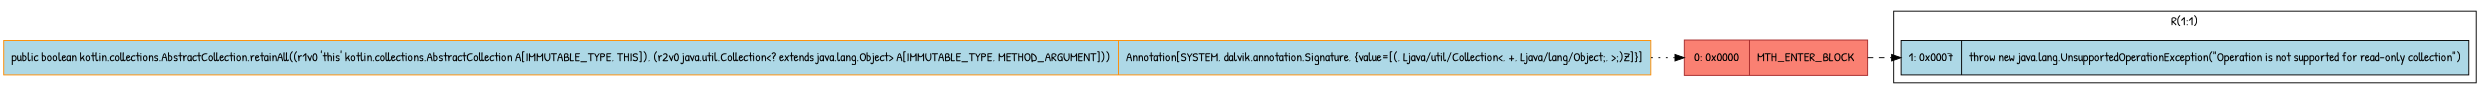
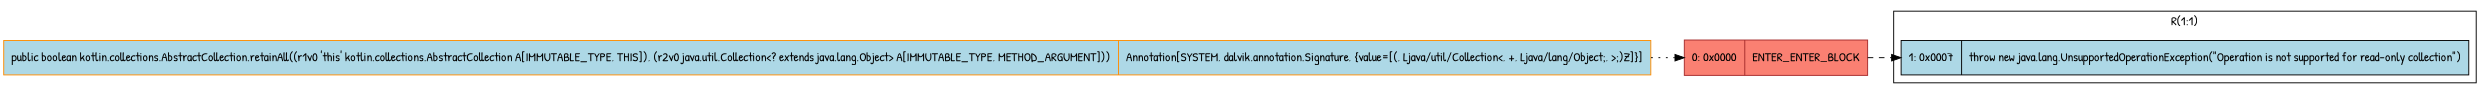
(1806, 57) -> (1806, 57)
